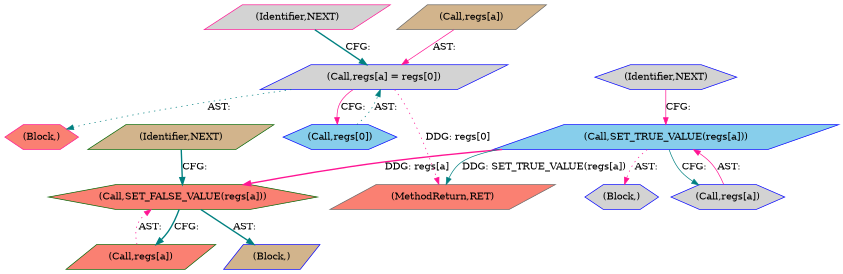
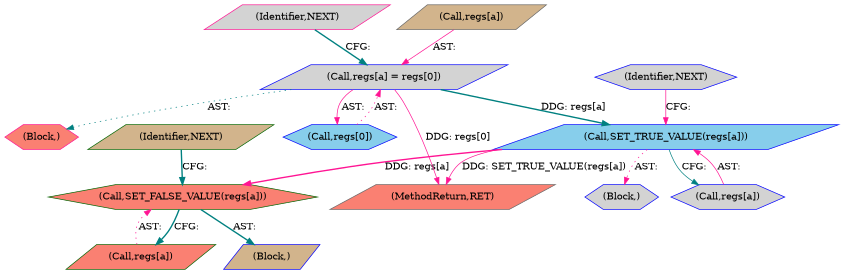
none -> (521, 106)
(355, 107) -> (355, 107)
(369, 112) -> (369, 112)
(419, 132) -> (419, 132)
(470, 158) -> (470, 158)
